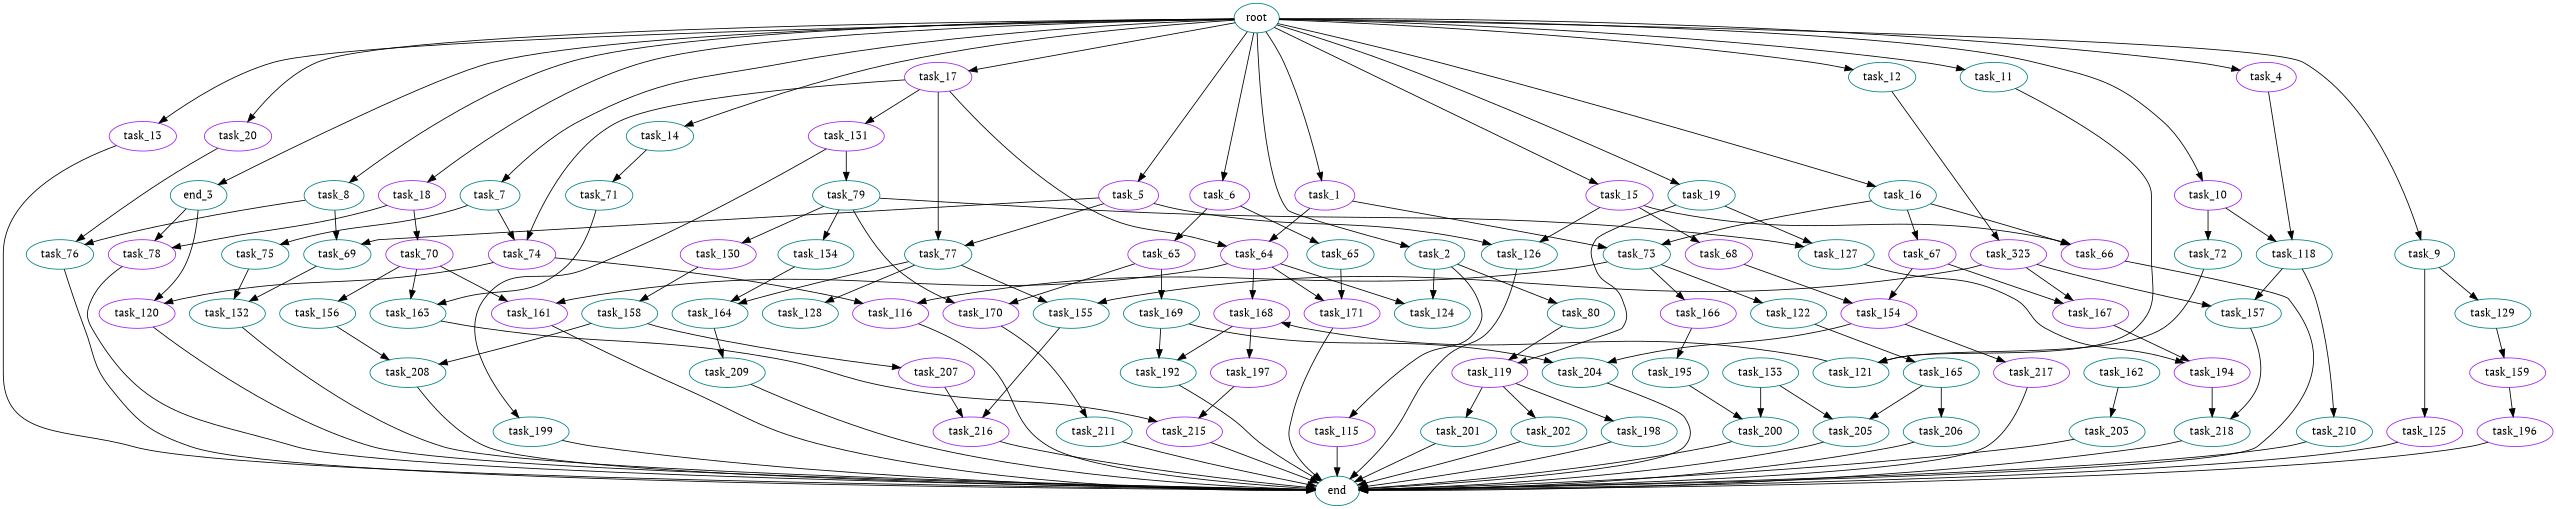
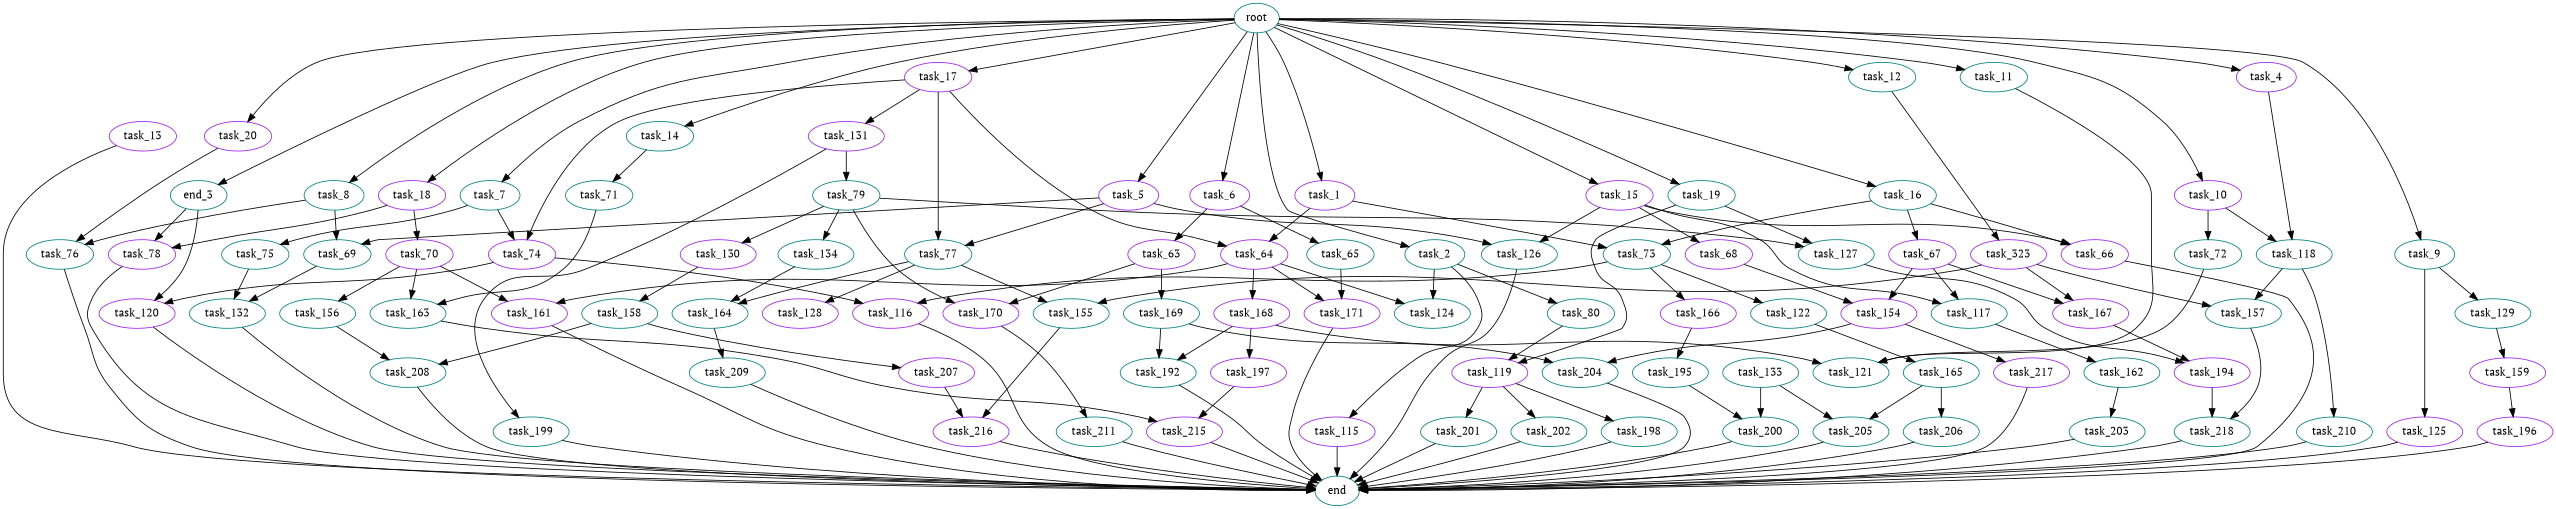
(692, 33) -> none
(800, 314) -> (800, 314)
none -> (1969, 314)
(1558, 343) -> (1558, 343)
